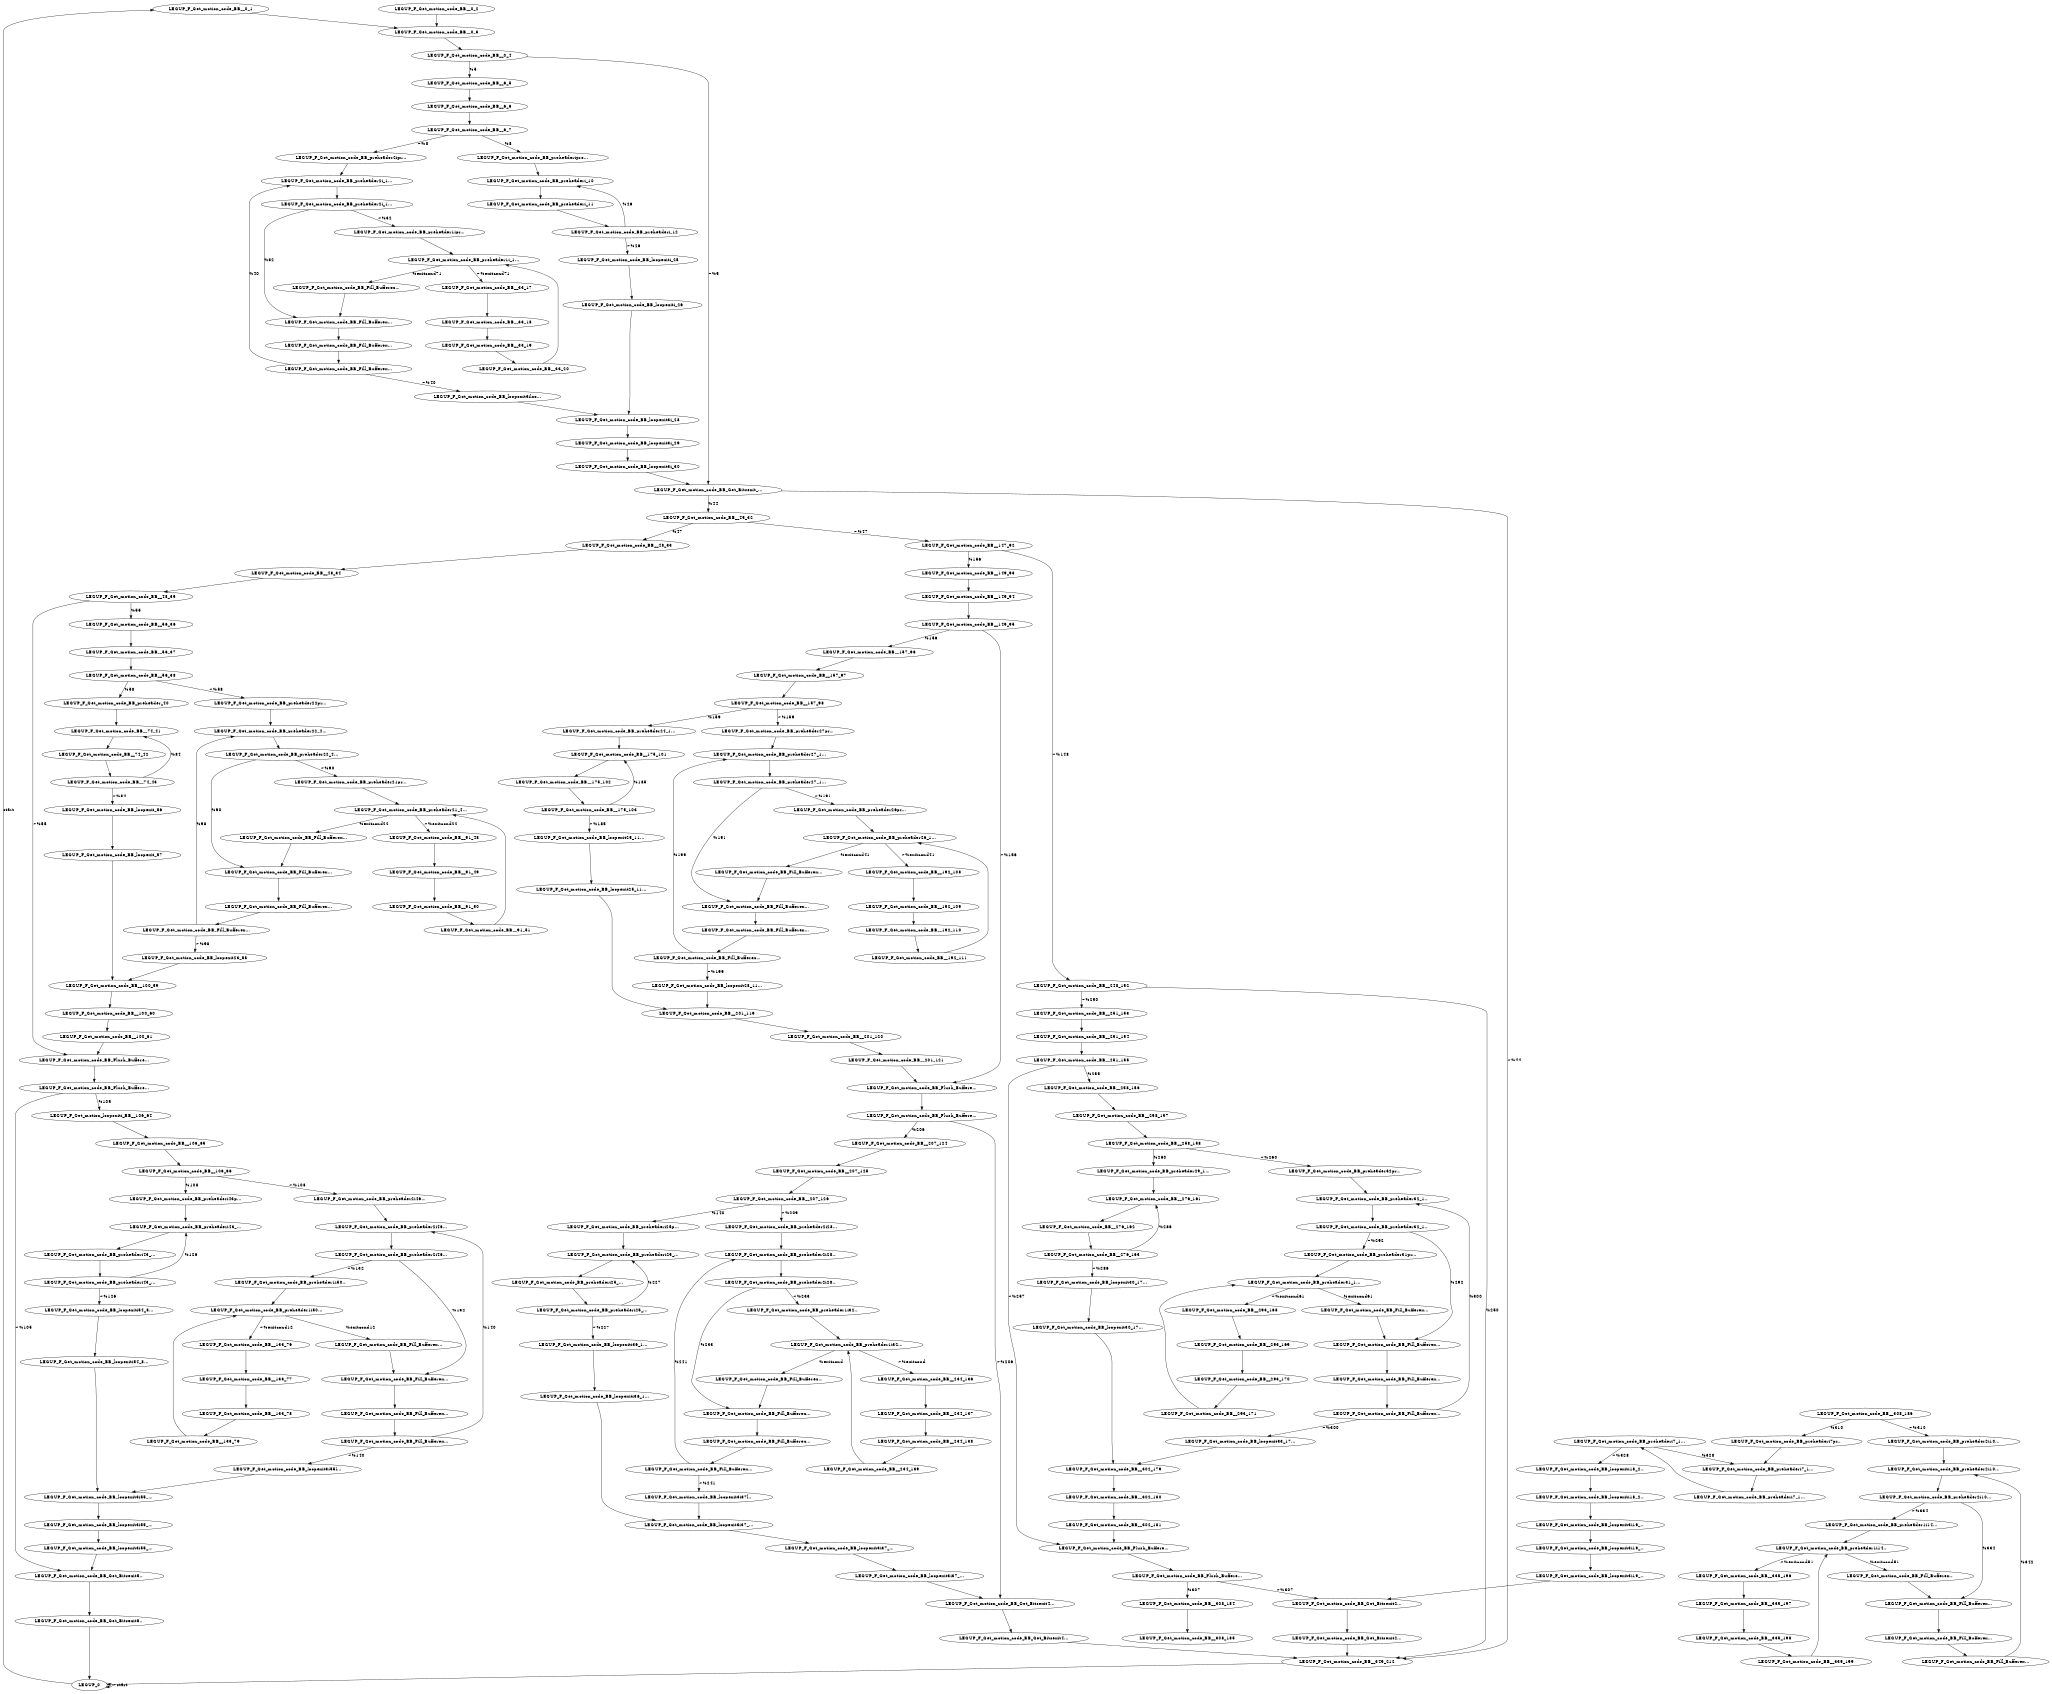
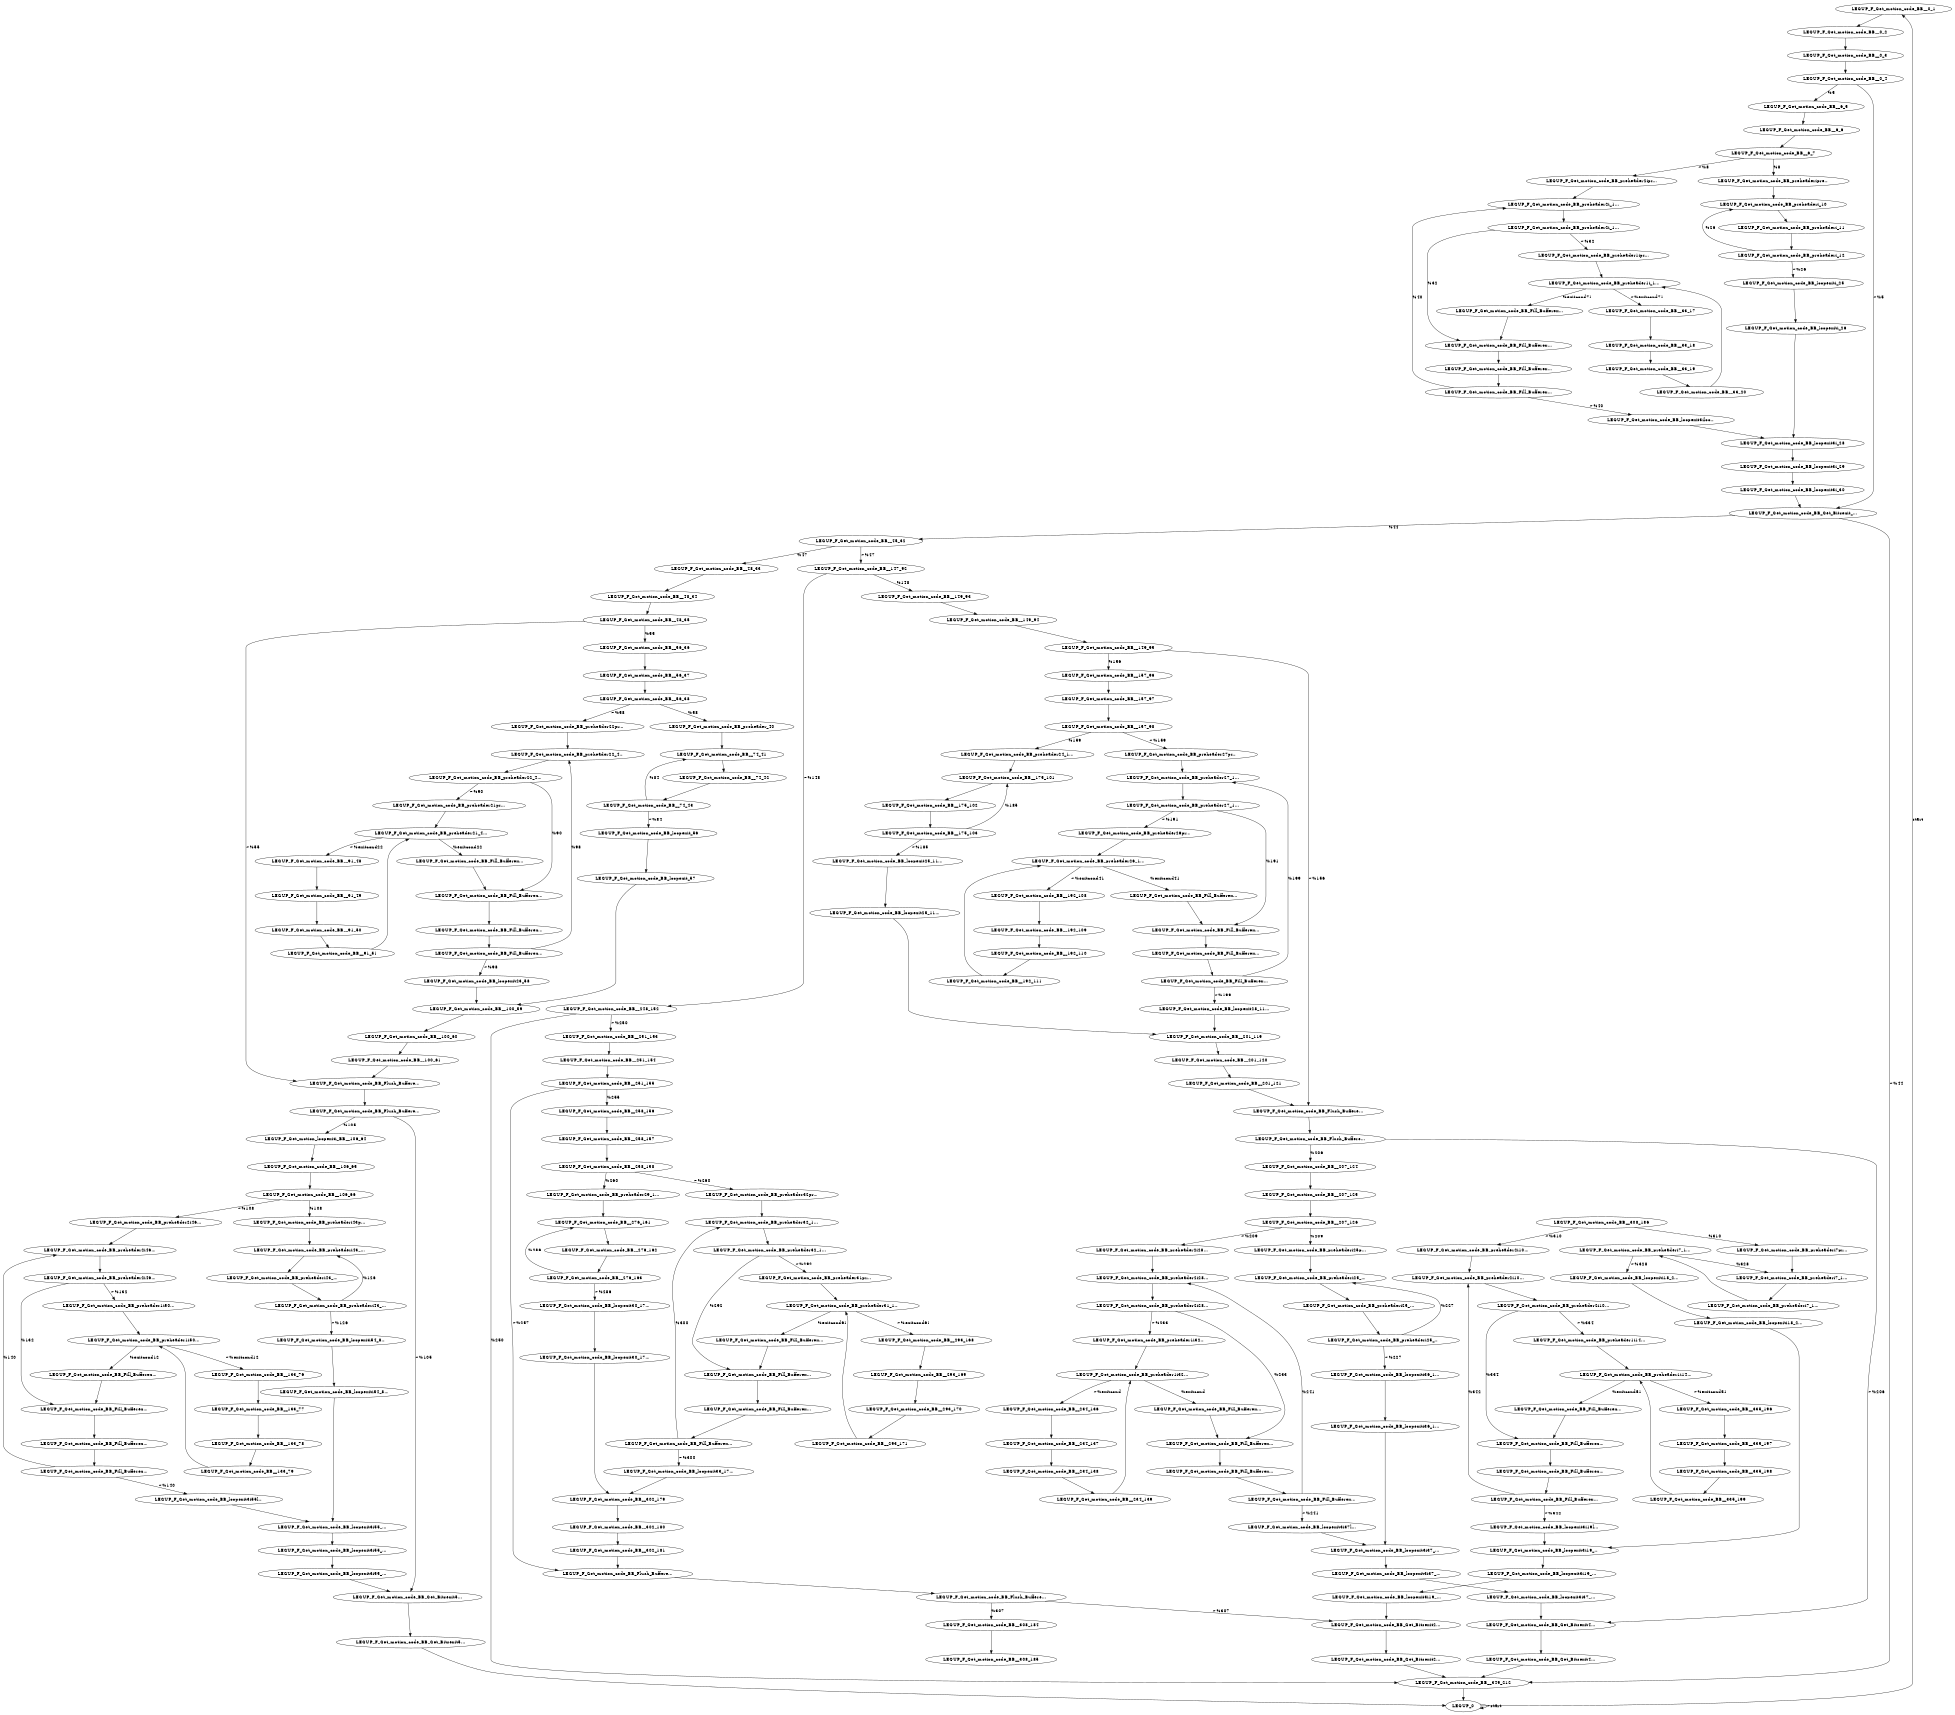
(322, 20) -> (1871, 20)
(975, 560) -> (903, 583)
(718, 1213) -> (1317, 1236)
none -> (1545, 1527)
